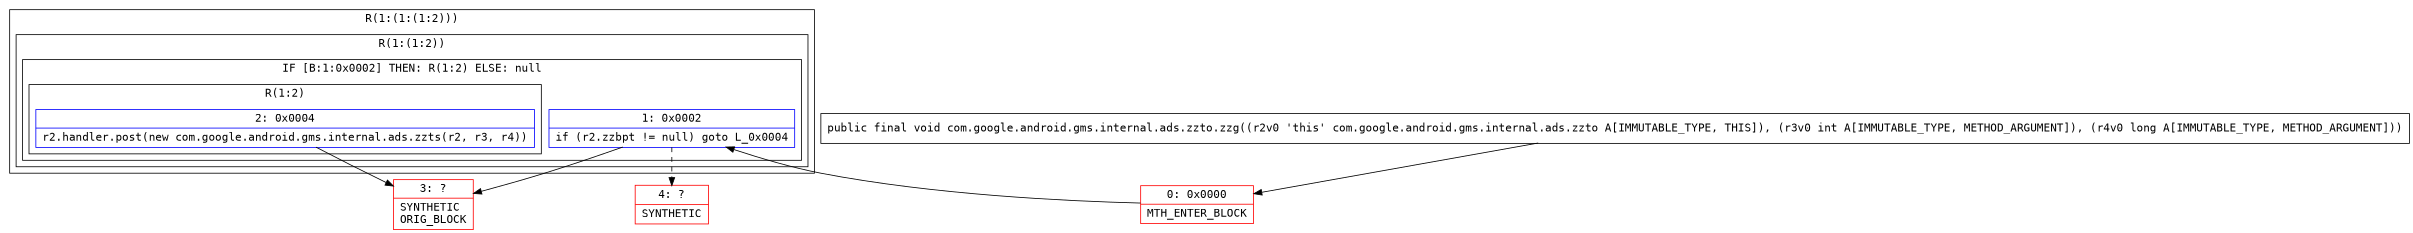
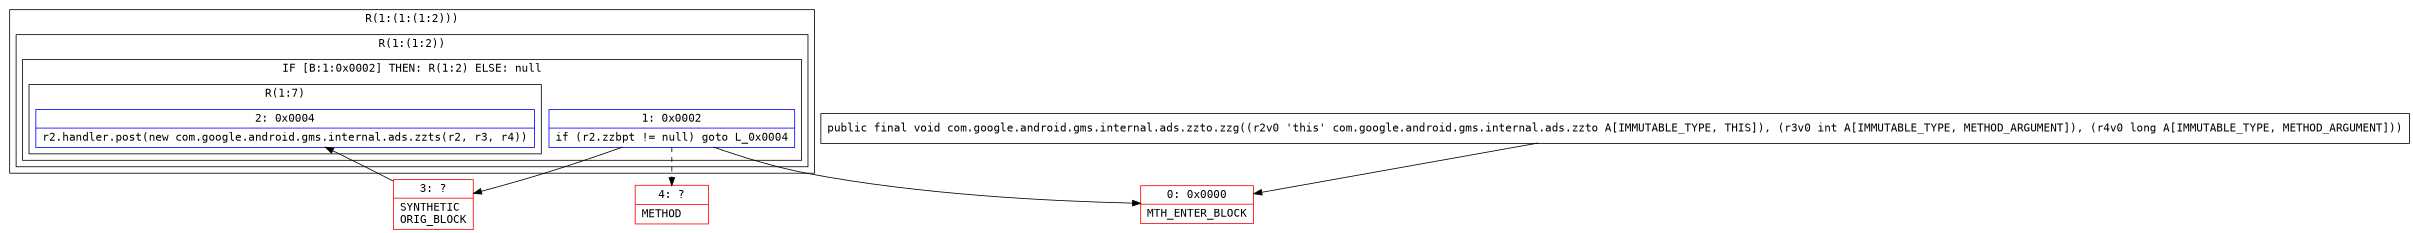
(285, 94) -> (285, 94)
(351, 165) -> (363, 166)
(935, 190) -> (921, 190)
(672, 214) -> (662, 214)
